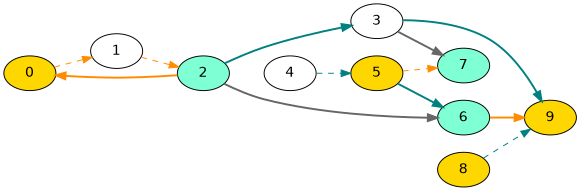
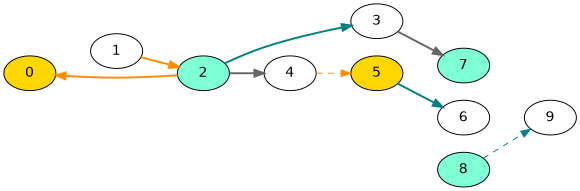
(482, 35) -> none
(155, 61) -> (155, 61)
(69, 63) -> none
(415, 70) -> none
(329, 73) -> (329, 73)
(324, 110) -> (242, 73)
(464, 118) -> (464, 118)
(502, 118) -> none
(550, 118) -> (550, 118)
(464, 170) -> (464, 170)
